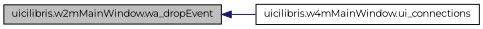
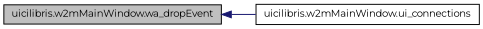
(368, 14) -> (368, 14)
